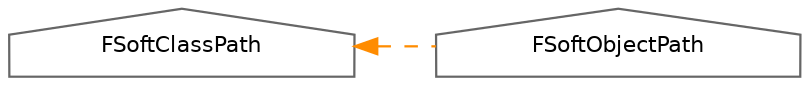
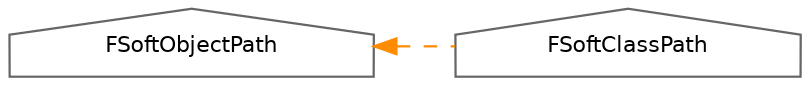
(407, 46) -> (426, 46)
